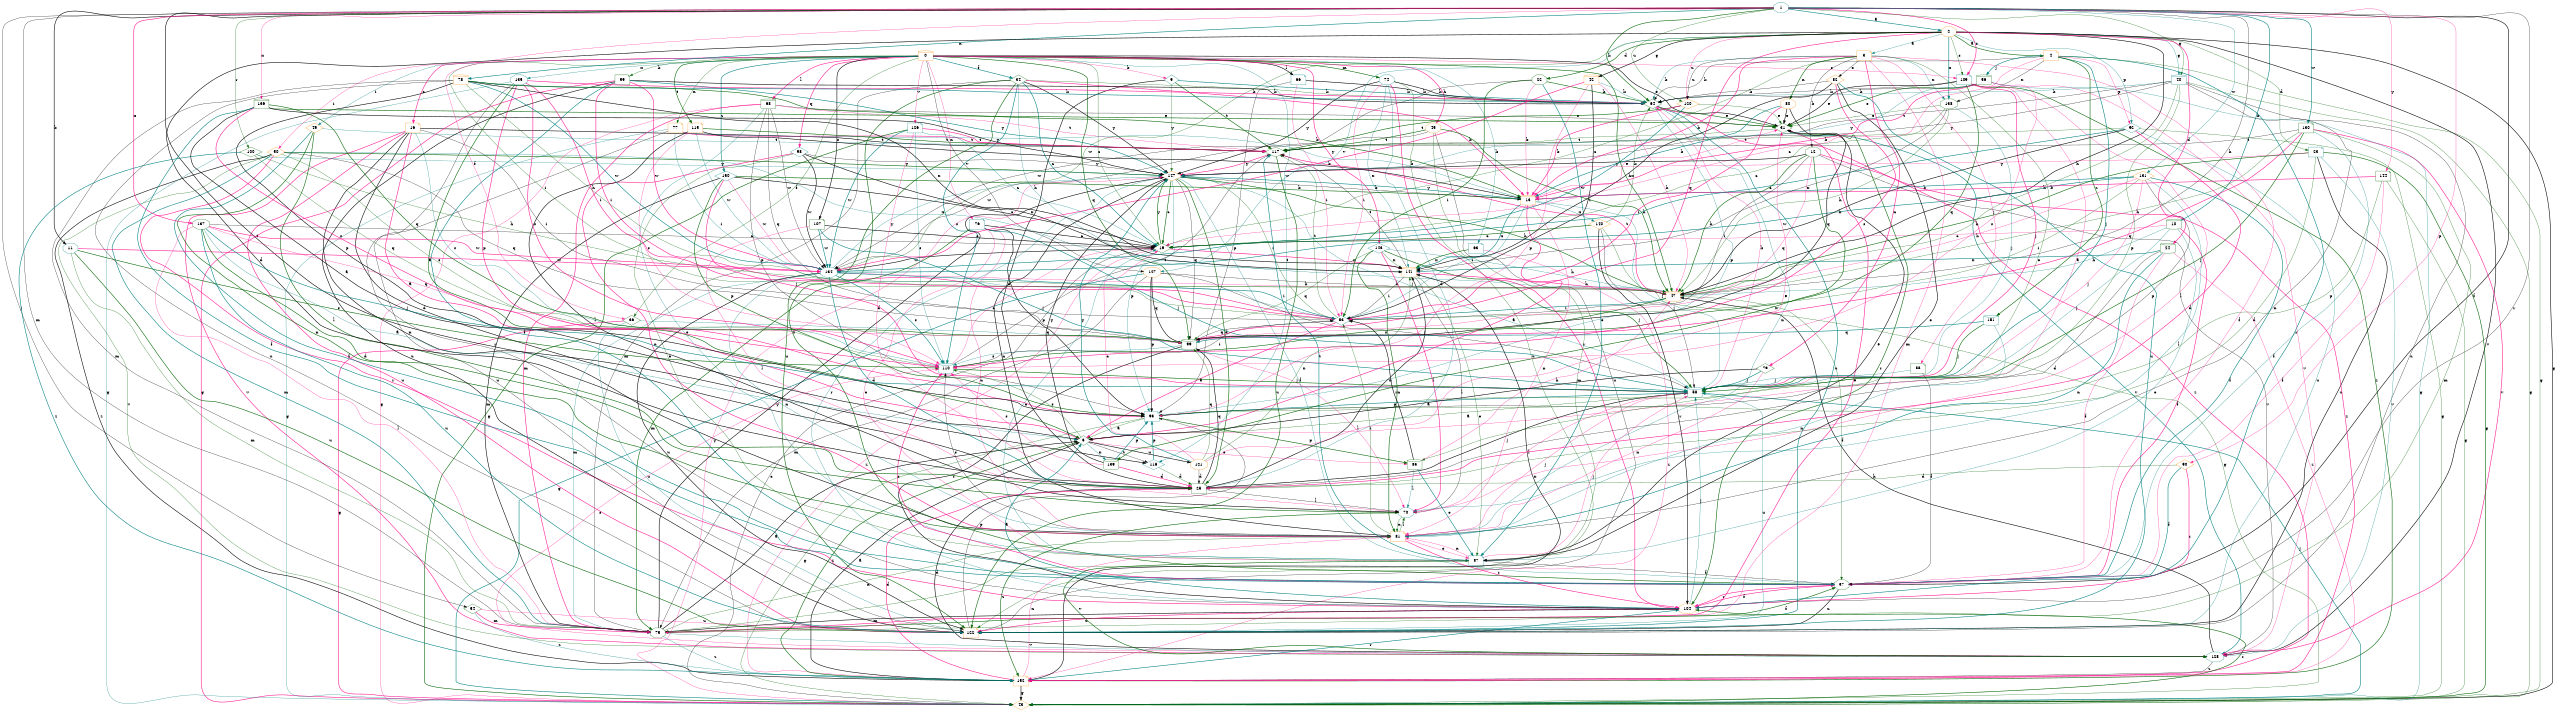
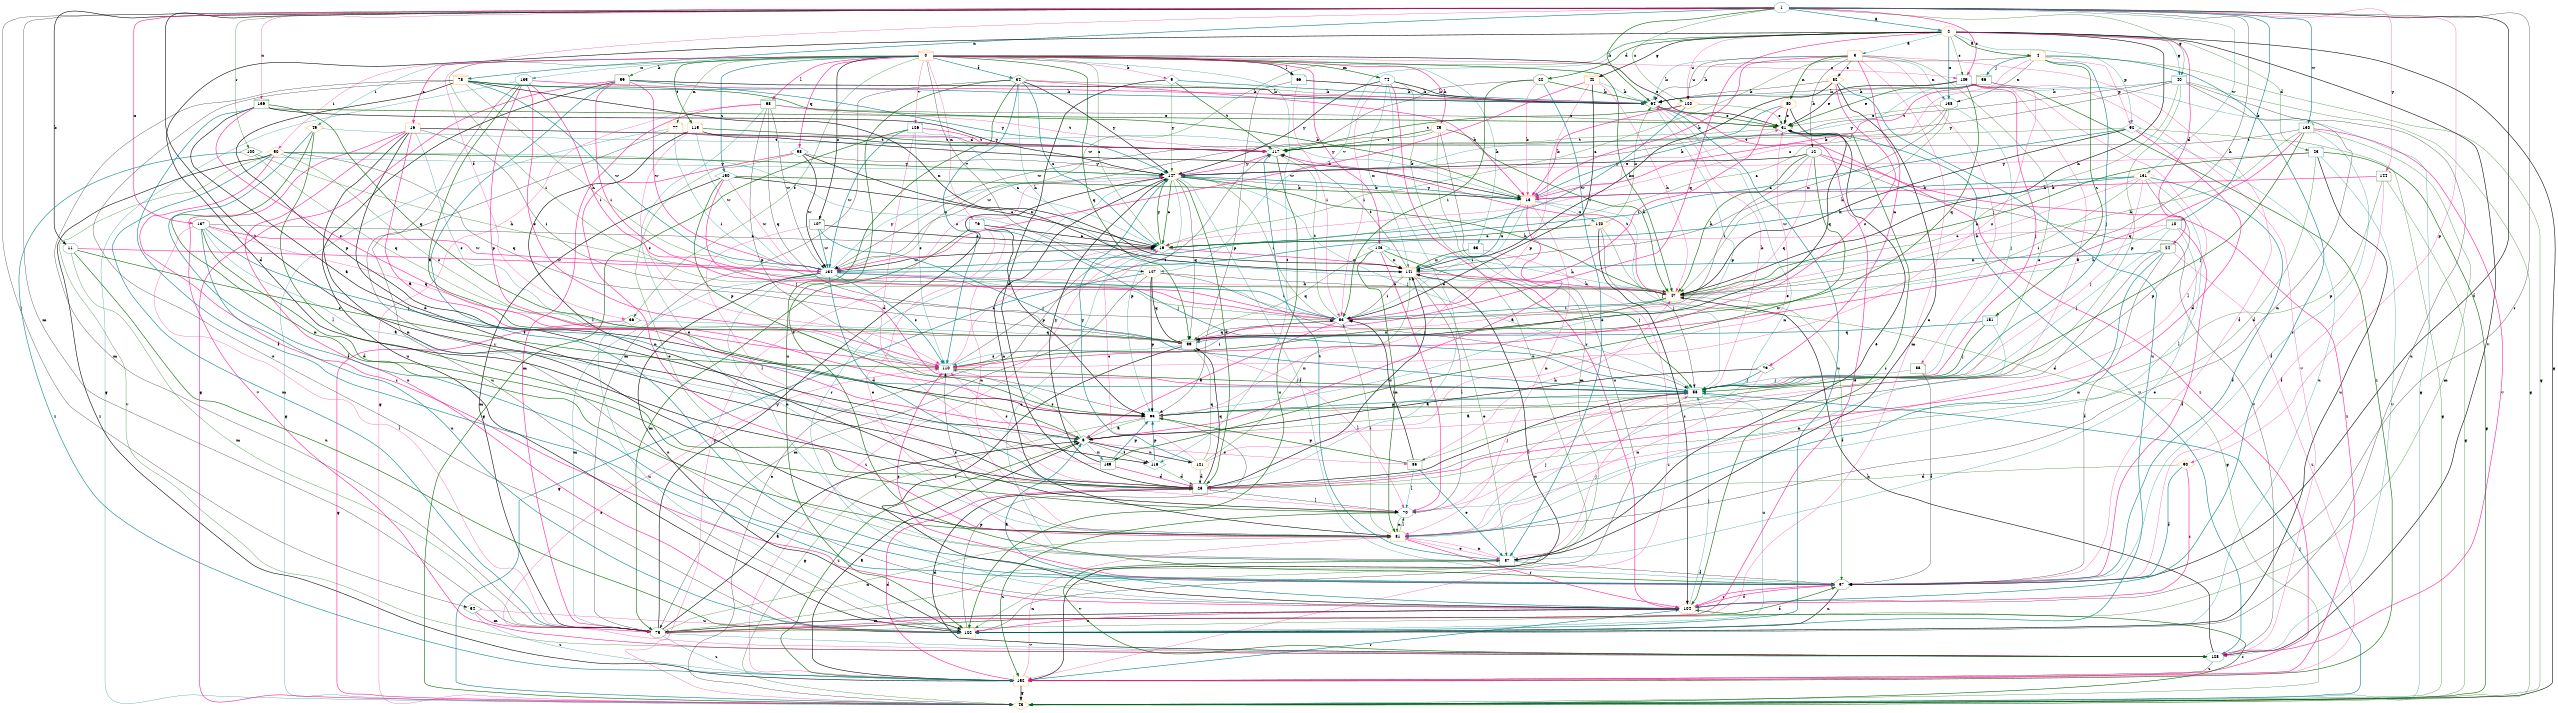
(972, 140) -> (972, 140)
(1282, 440) -> (1285, 441)
(2084, 514) -> (2084, 514)
